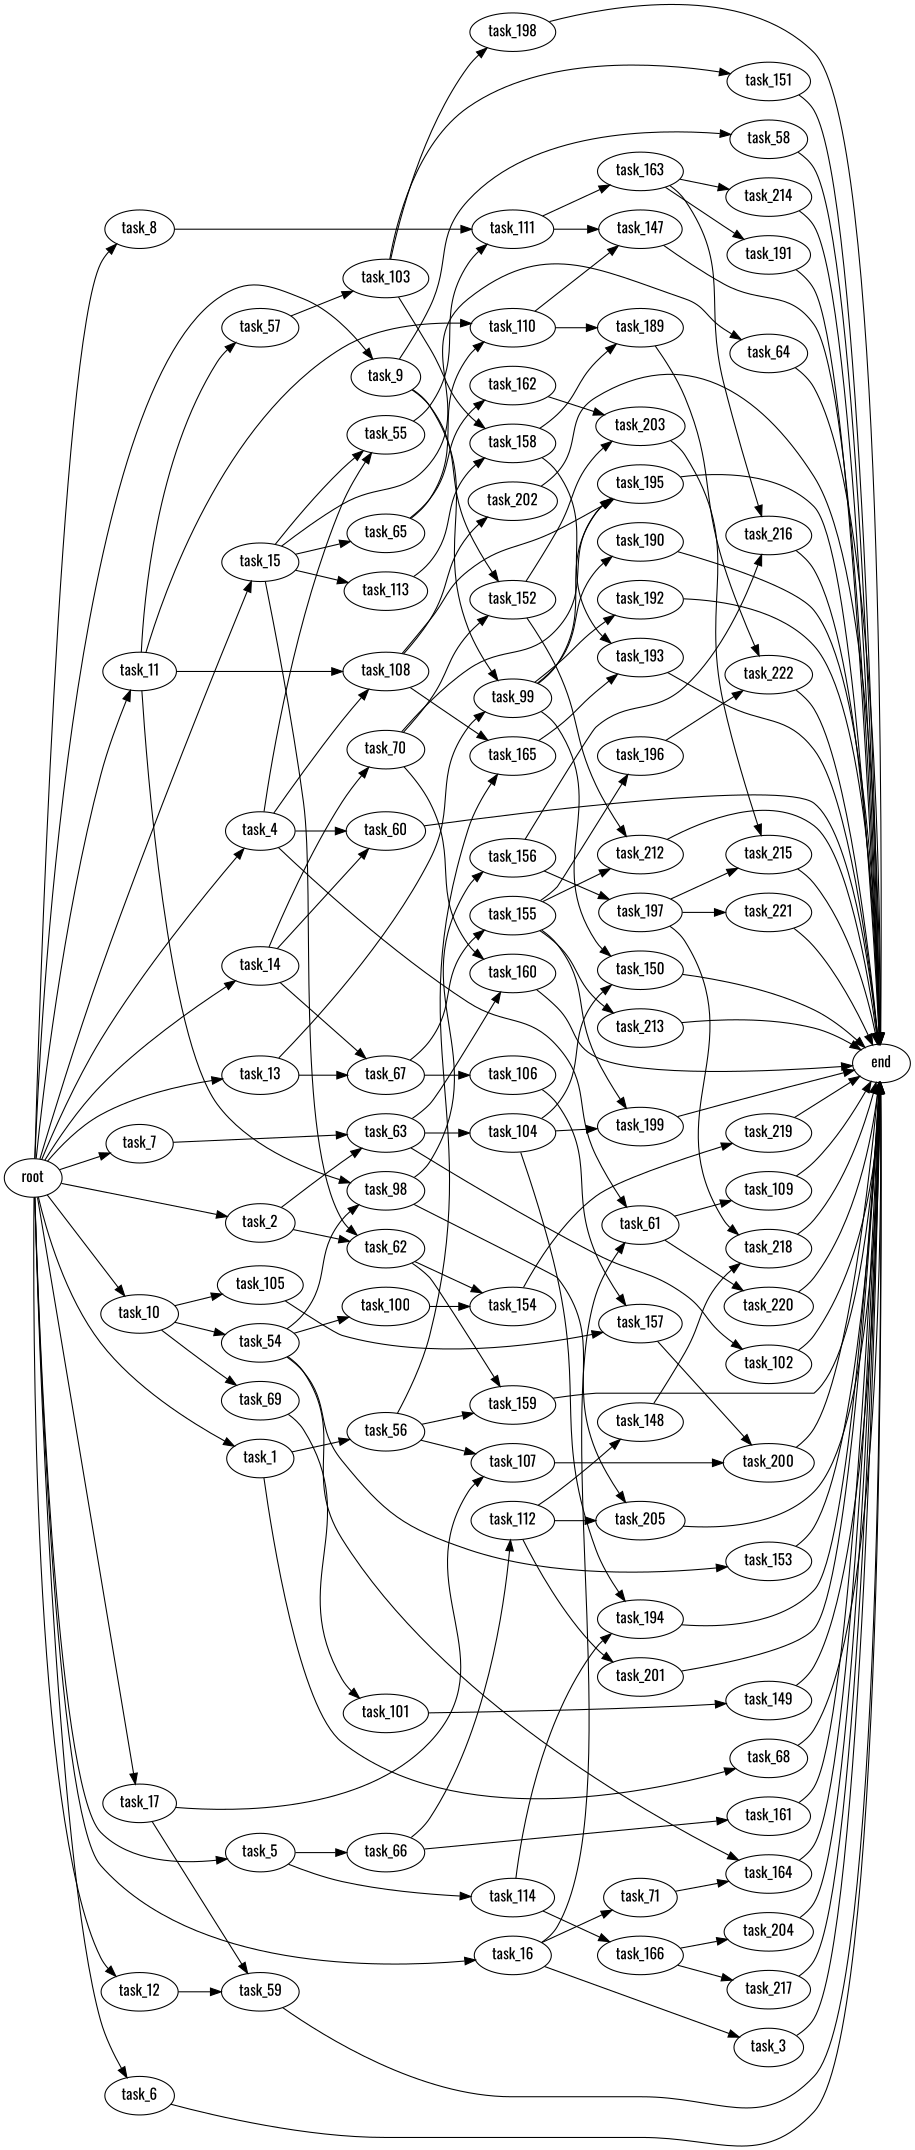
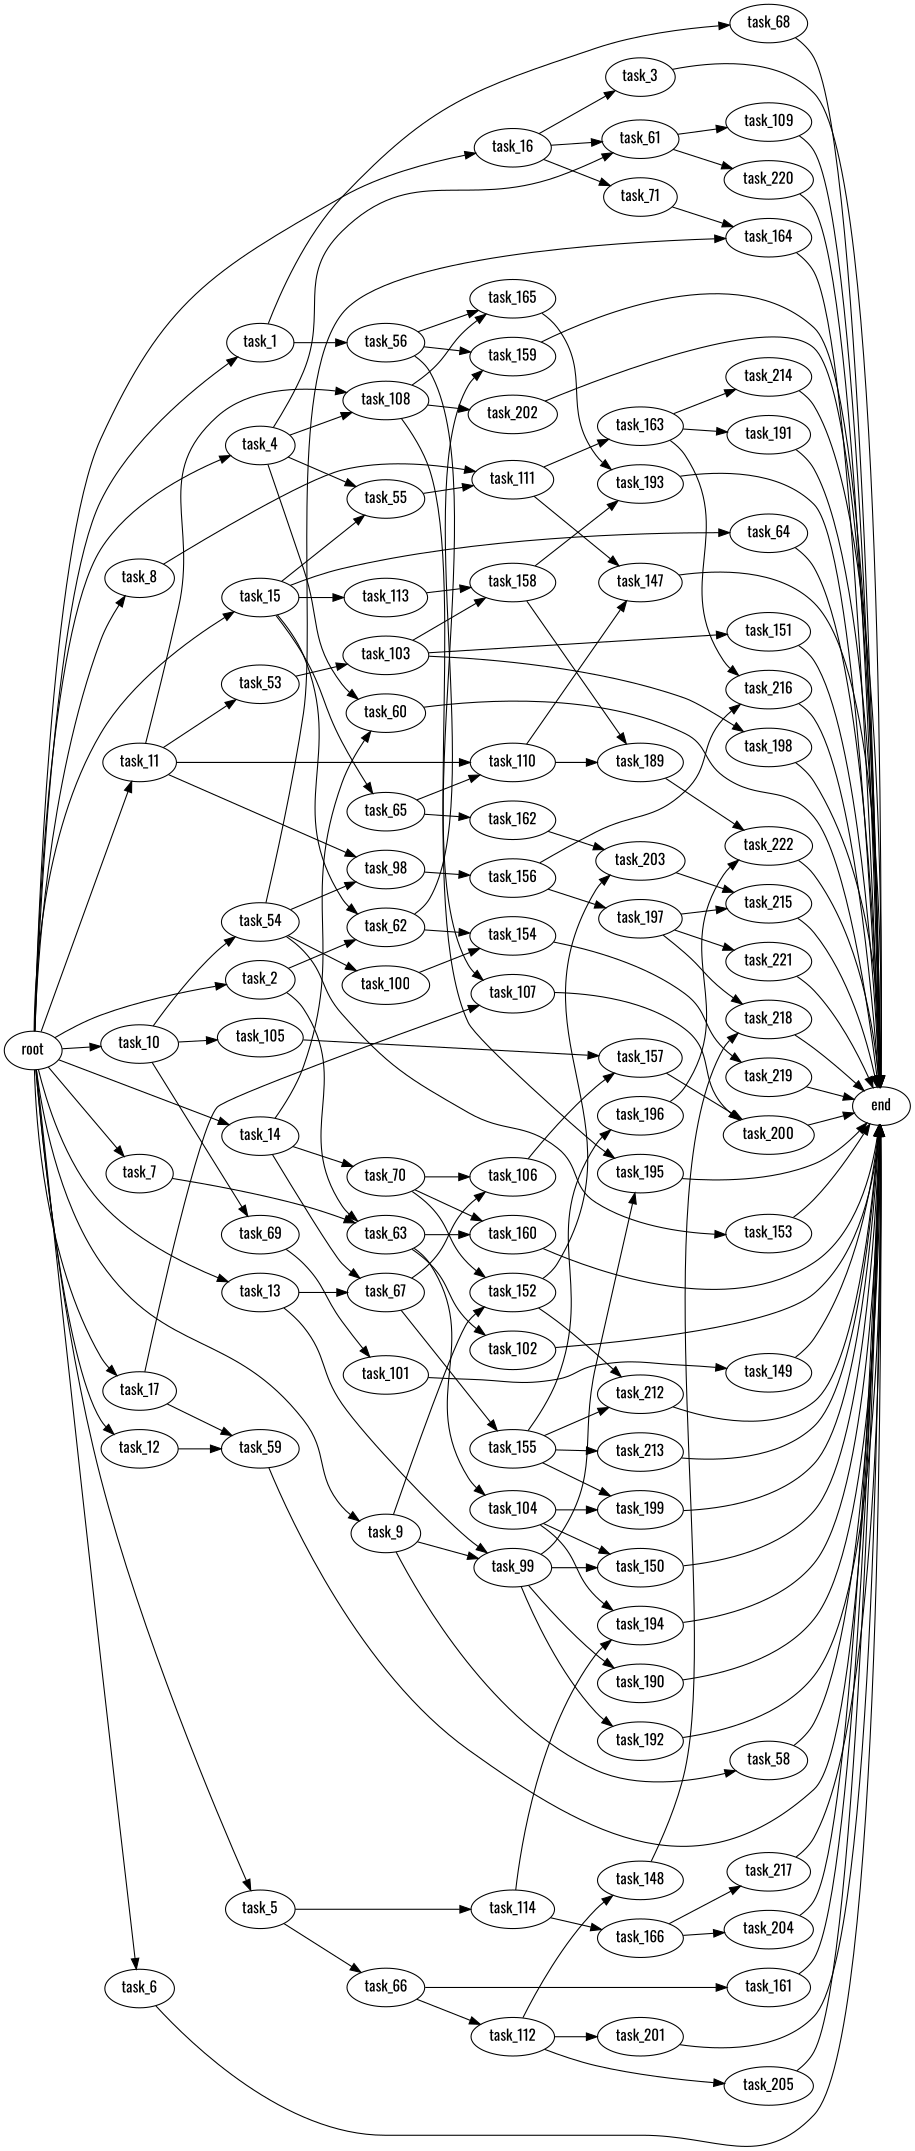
(260, 328) -> (260, 684)
(535, 646) -> (442, 1177)
(574, 1307) -> none
